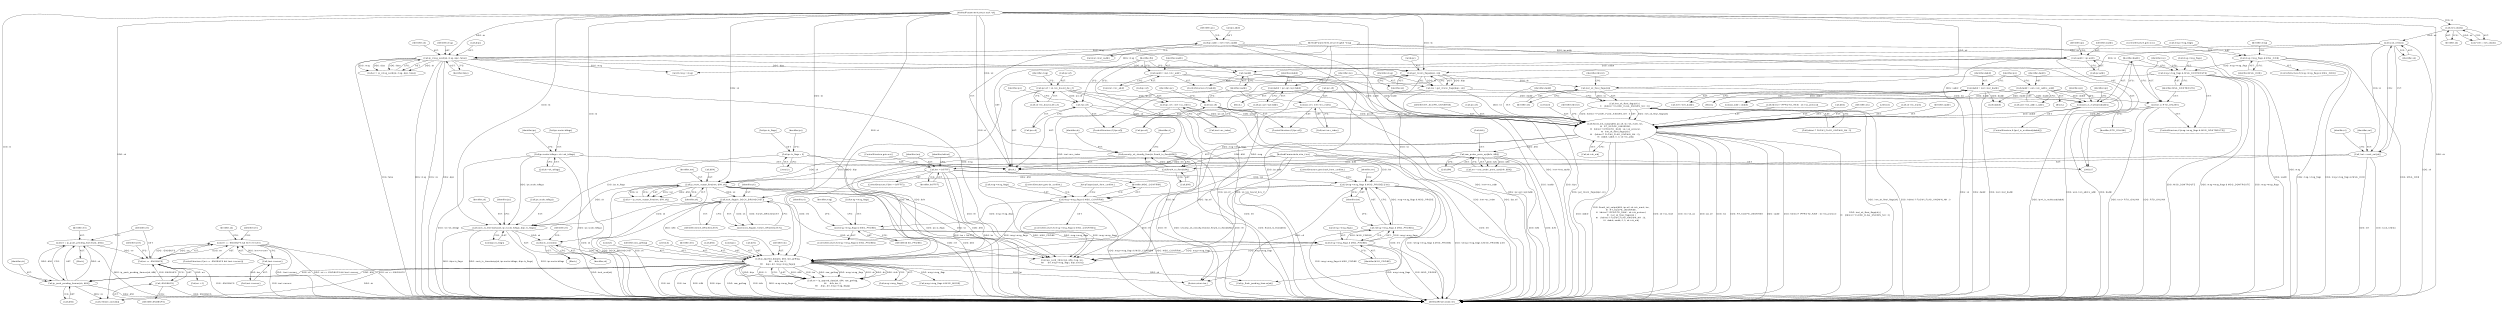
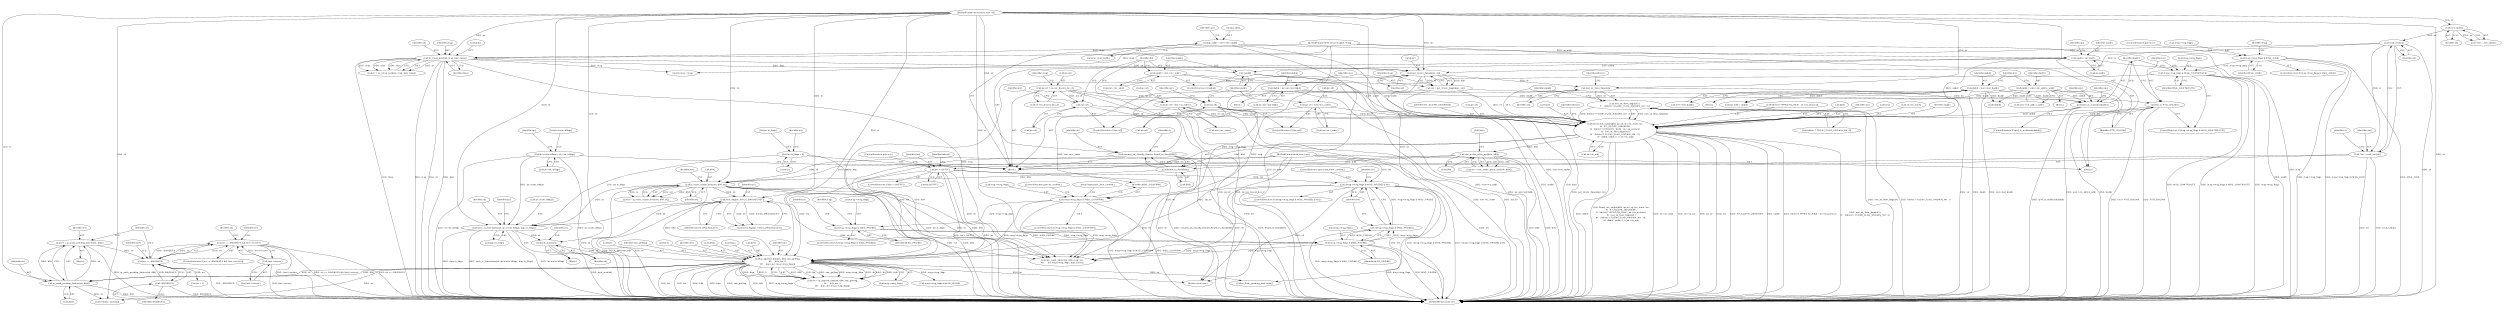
(2172, 96) -> (2132, 112)
(929, 185) -> (929, 185)
none -> (1287, 200)
(255, 272) -> (255, 272)
